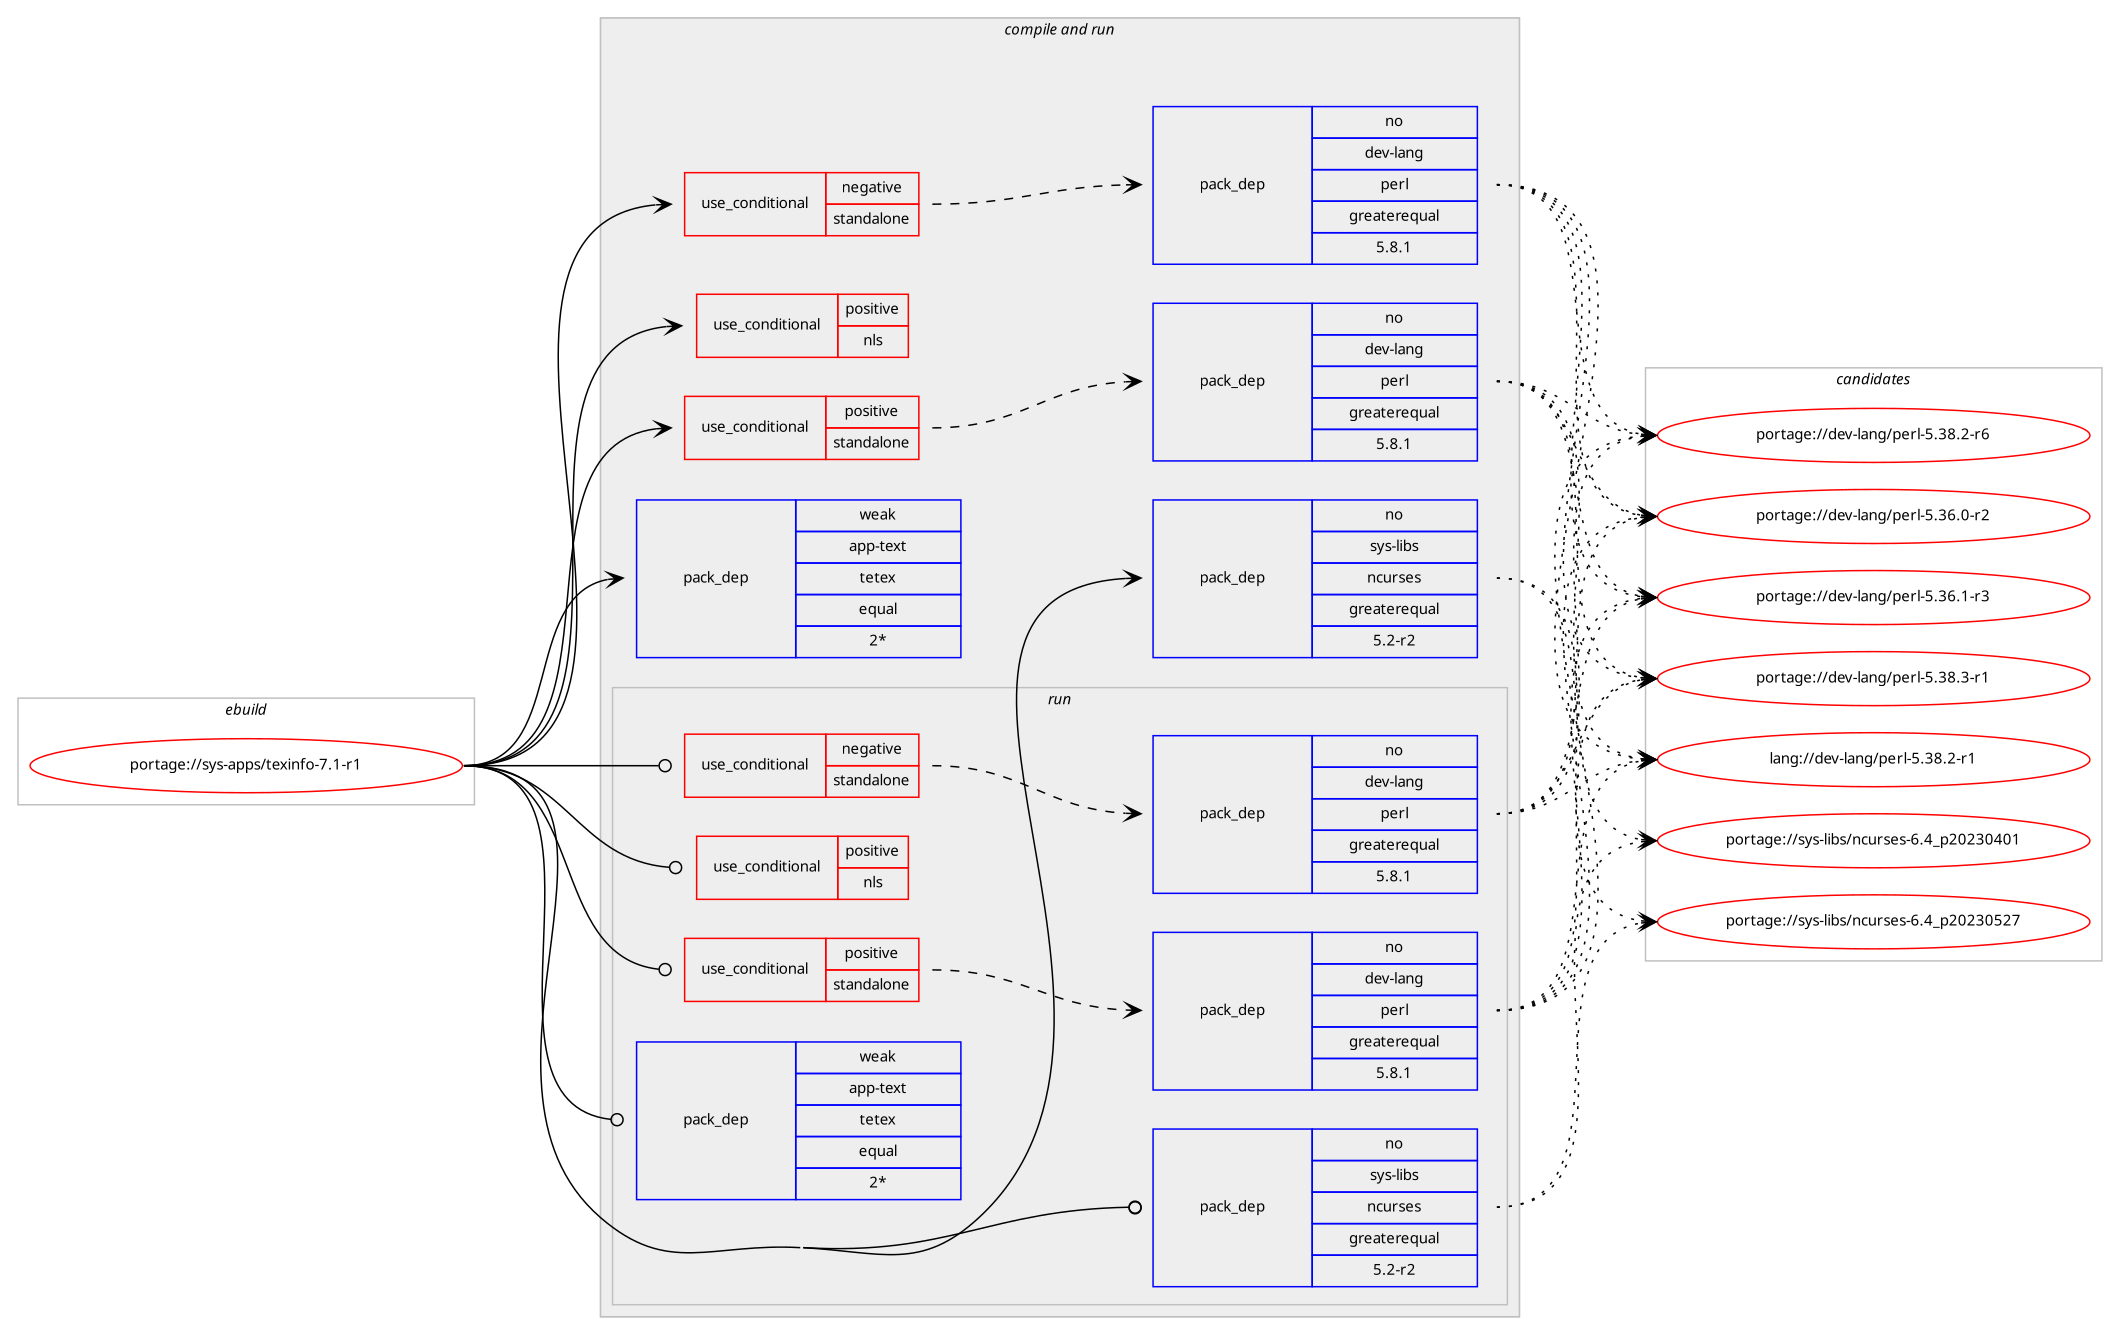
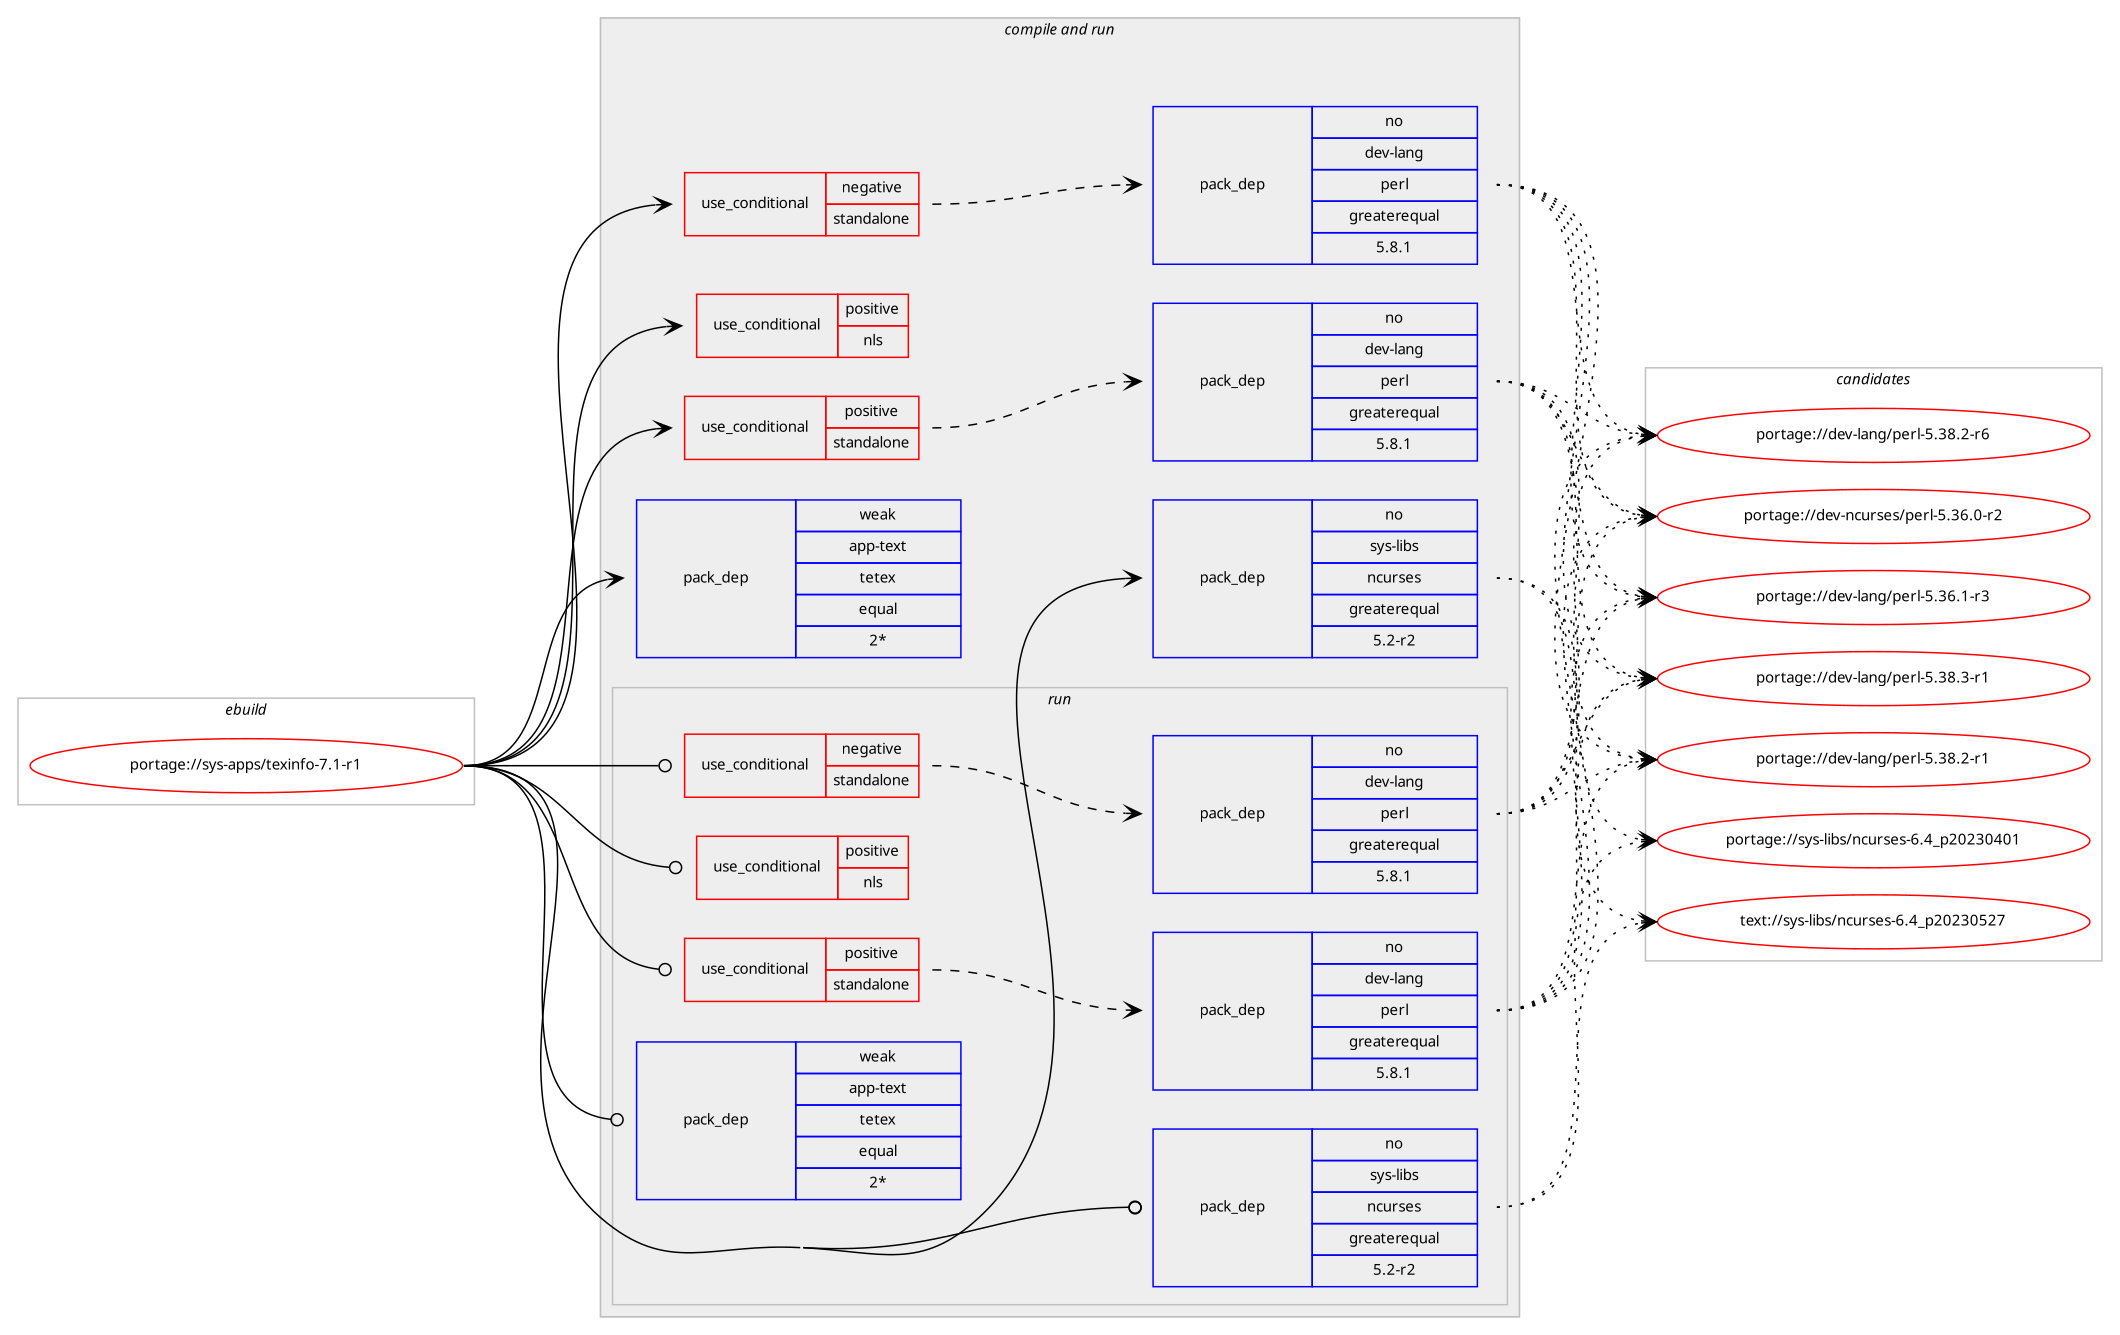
(1874, 516) -> (1874, 516)
(1874, 760) -> (1874, 760)
(1874, 922) -> (1874, 922)
